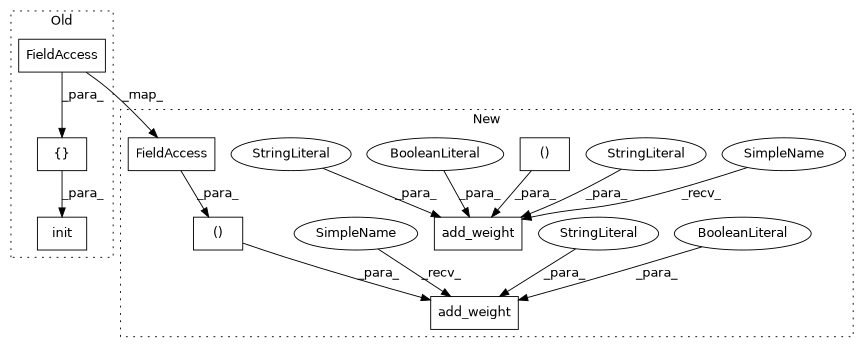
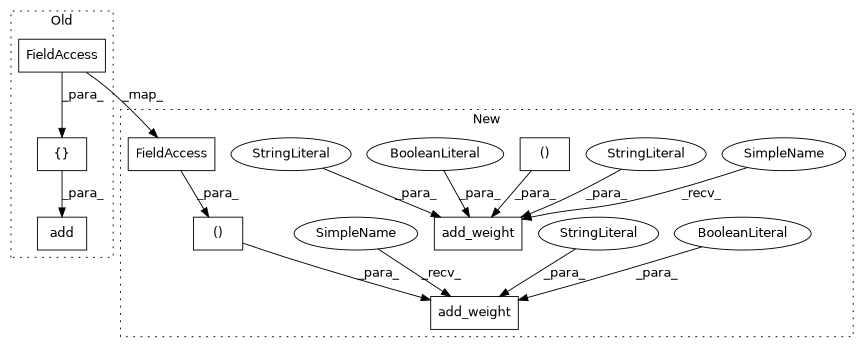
(62, 234) -> (62, 234)
